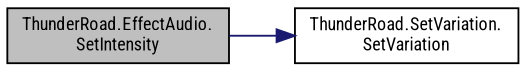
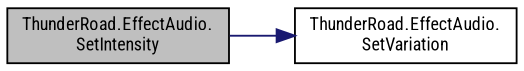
(407, 36) -> (406, 36)
